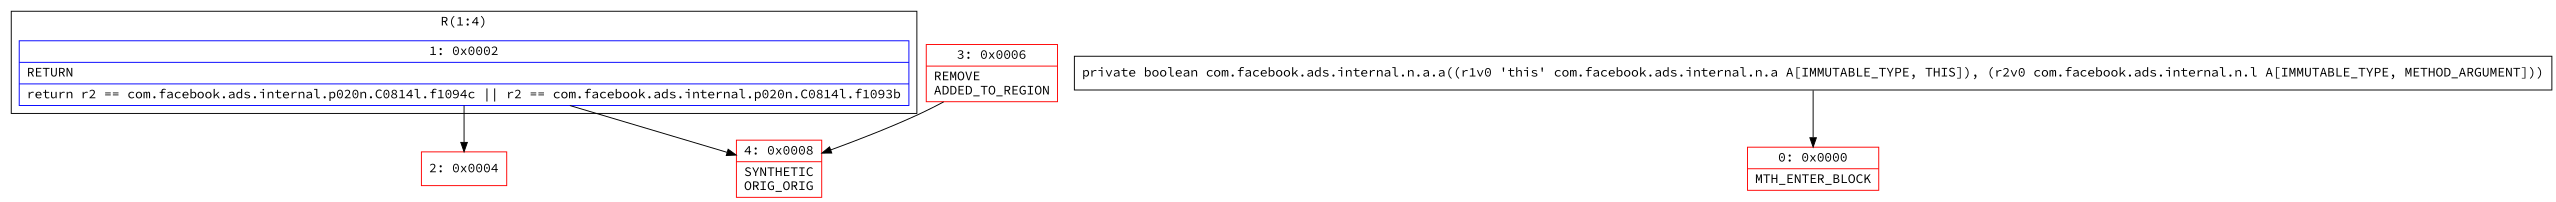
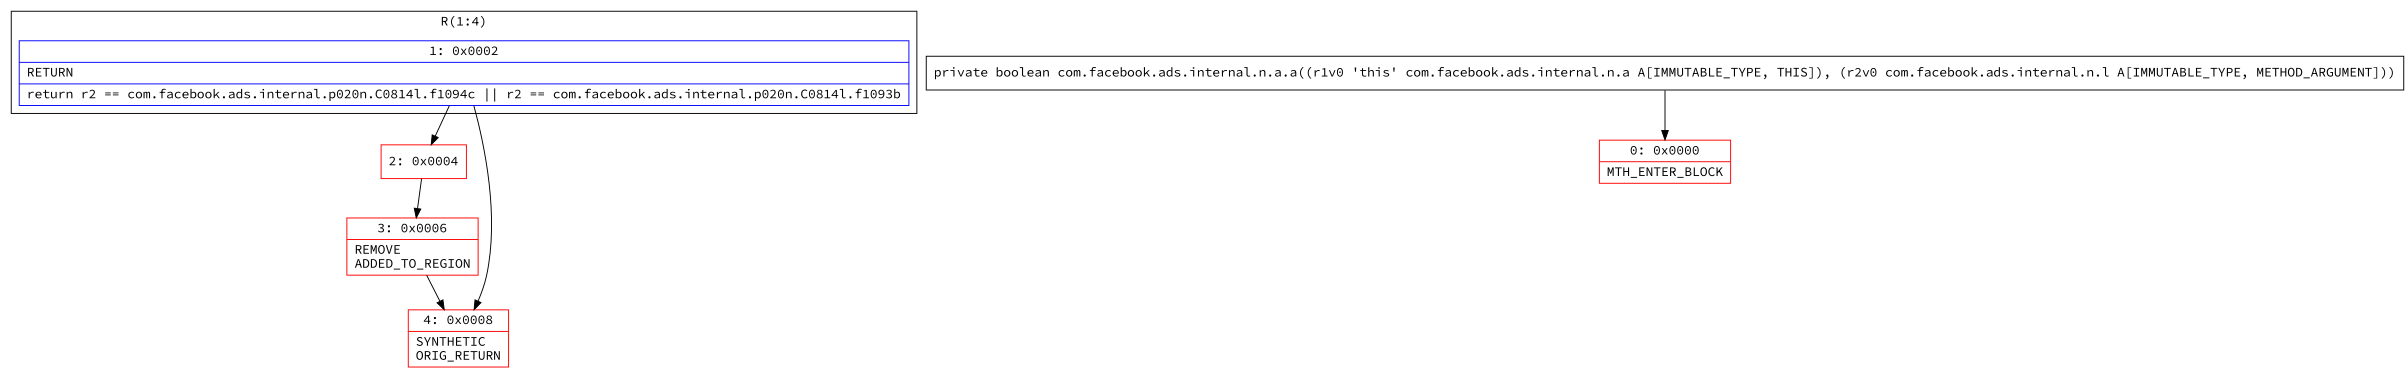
(779, 186) -> (458, 356)
none -> (420, 194)
